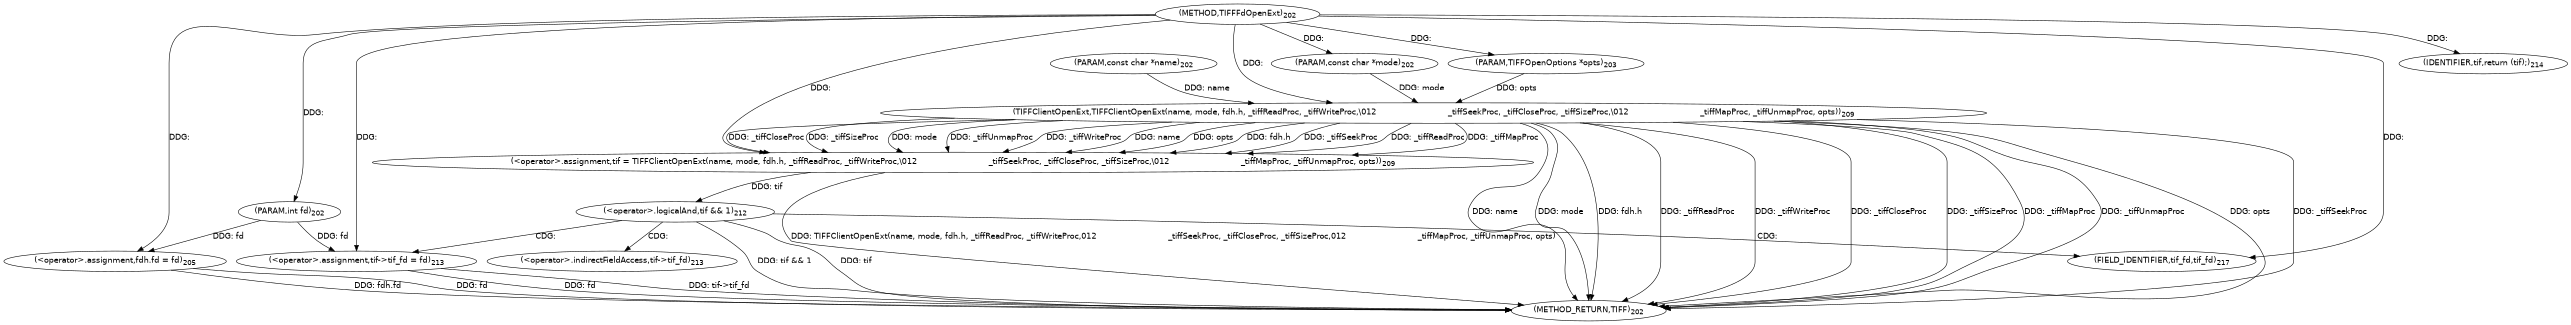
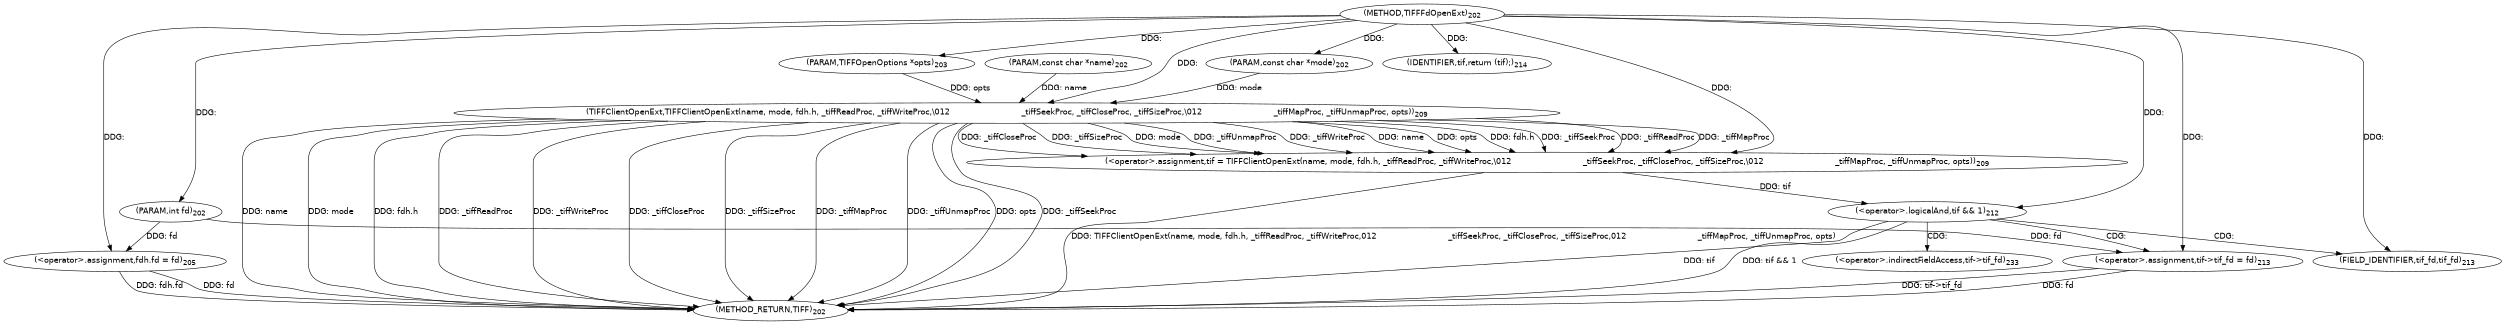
none -> (1943, 32)
(697, 260) -> (2012, 260)
(2223, 260) -> (2469, 260)
